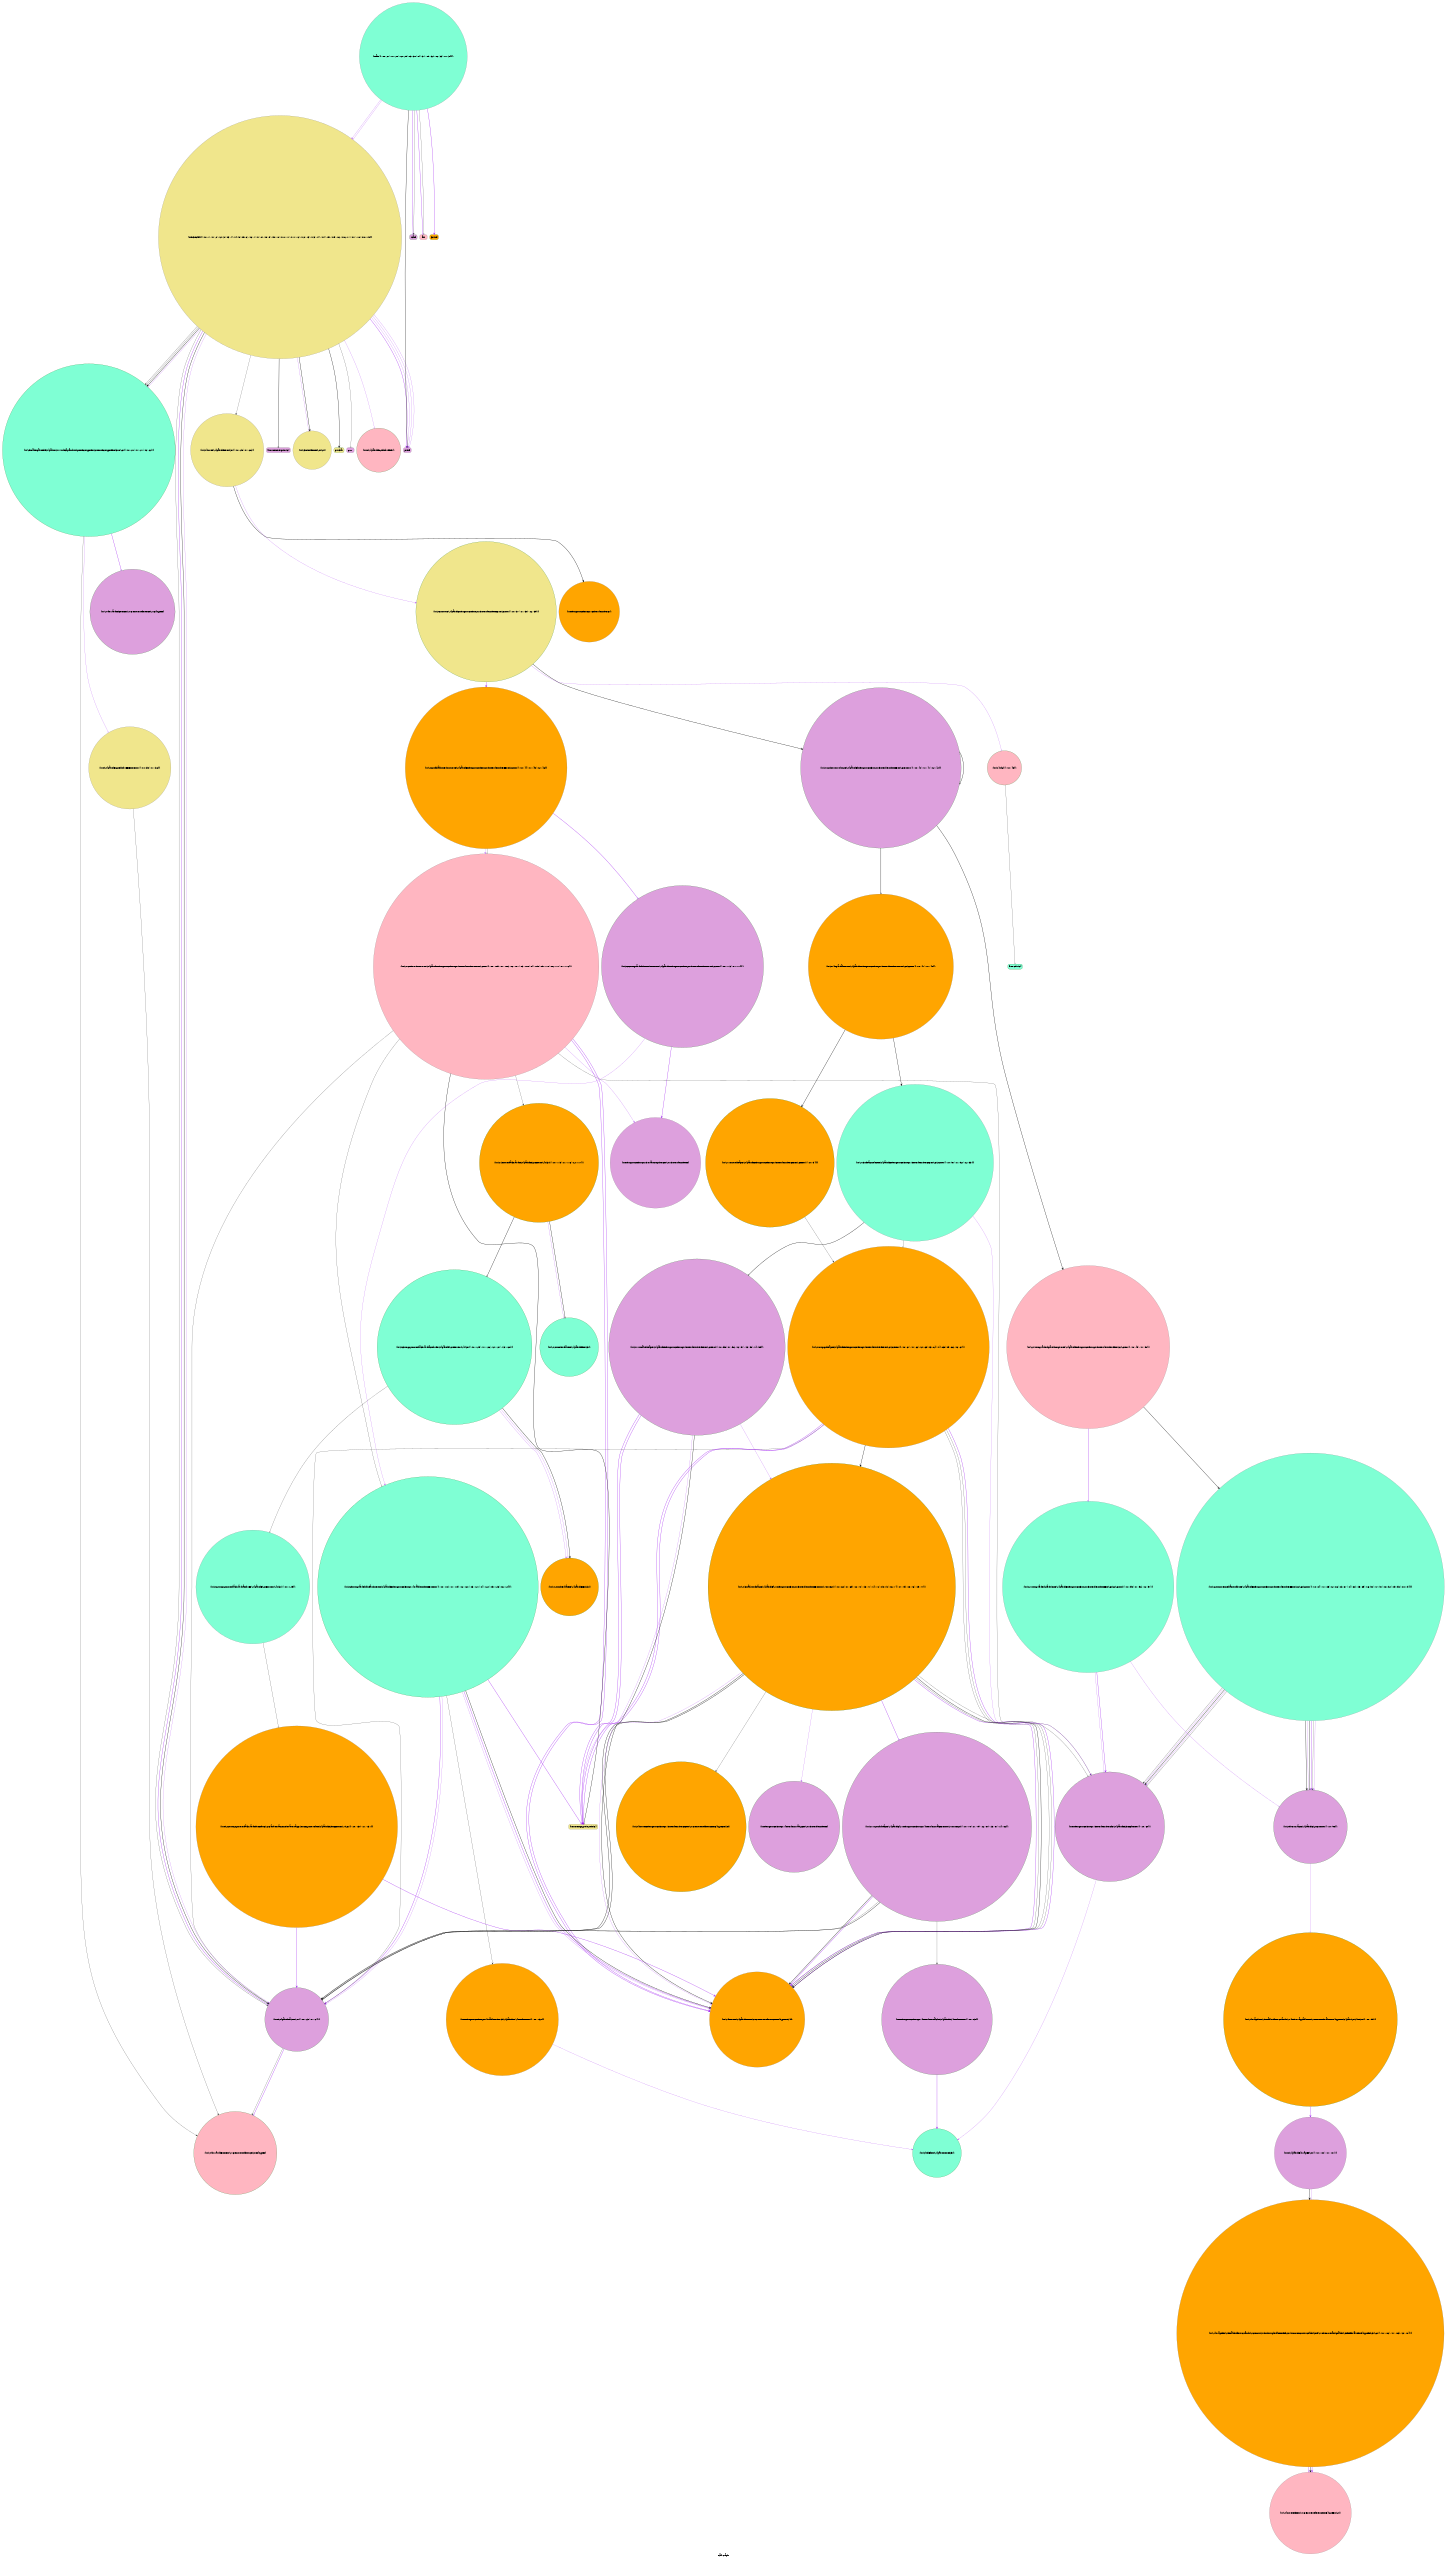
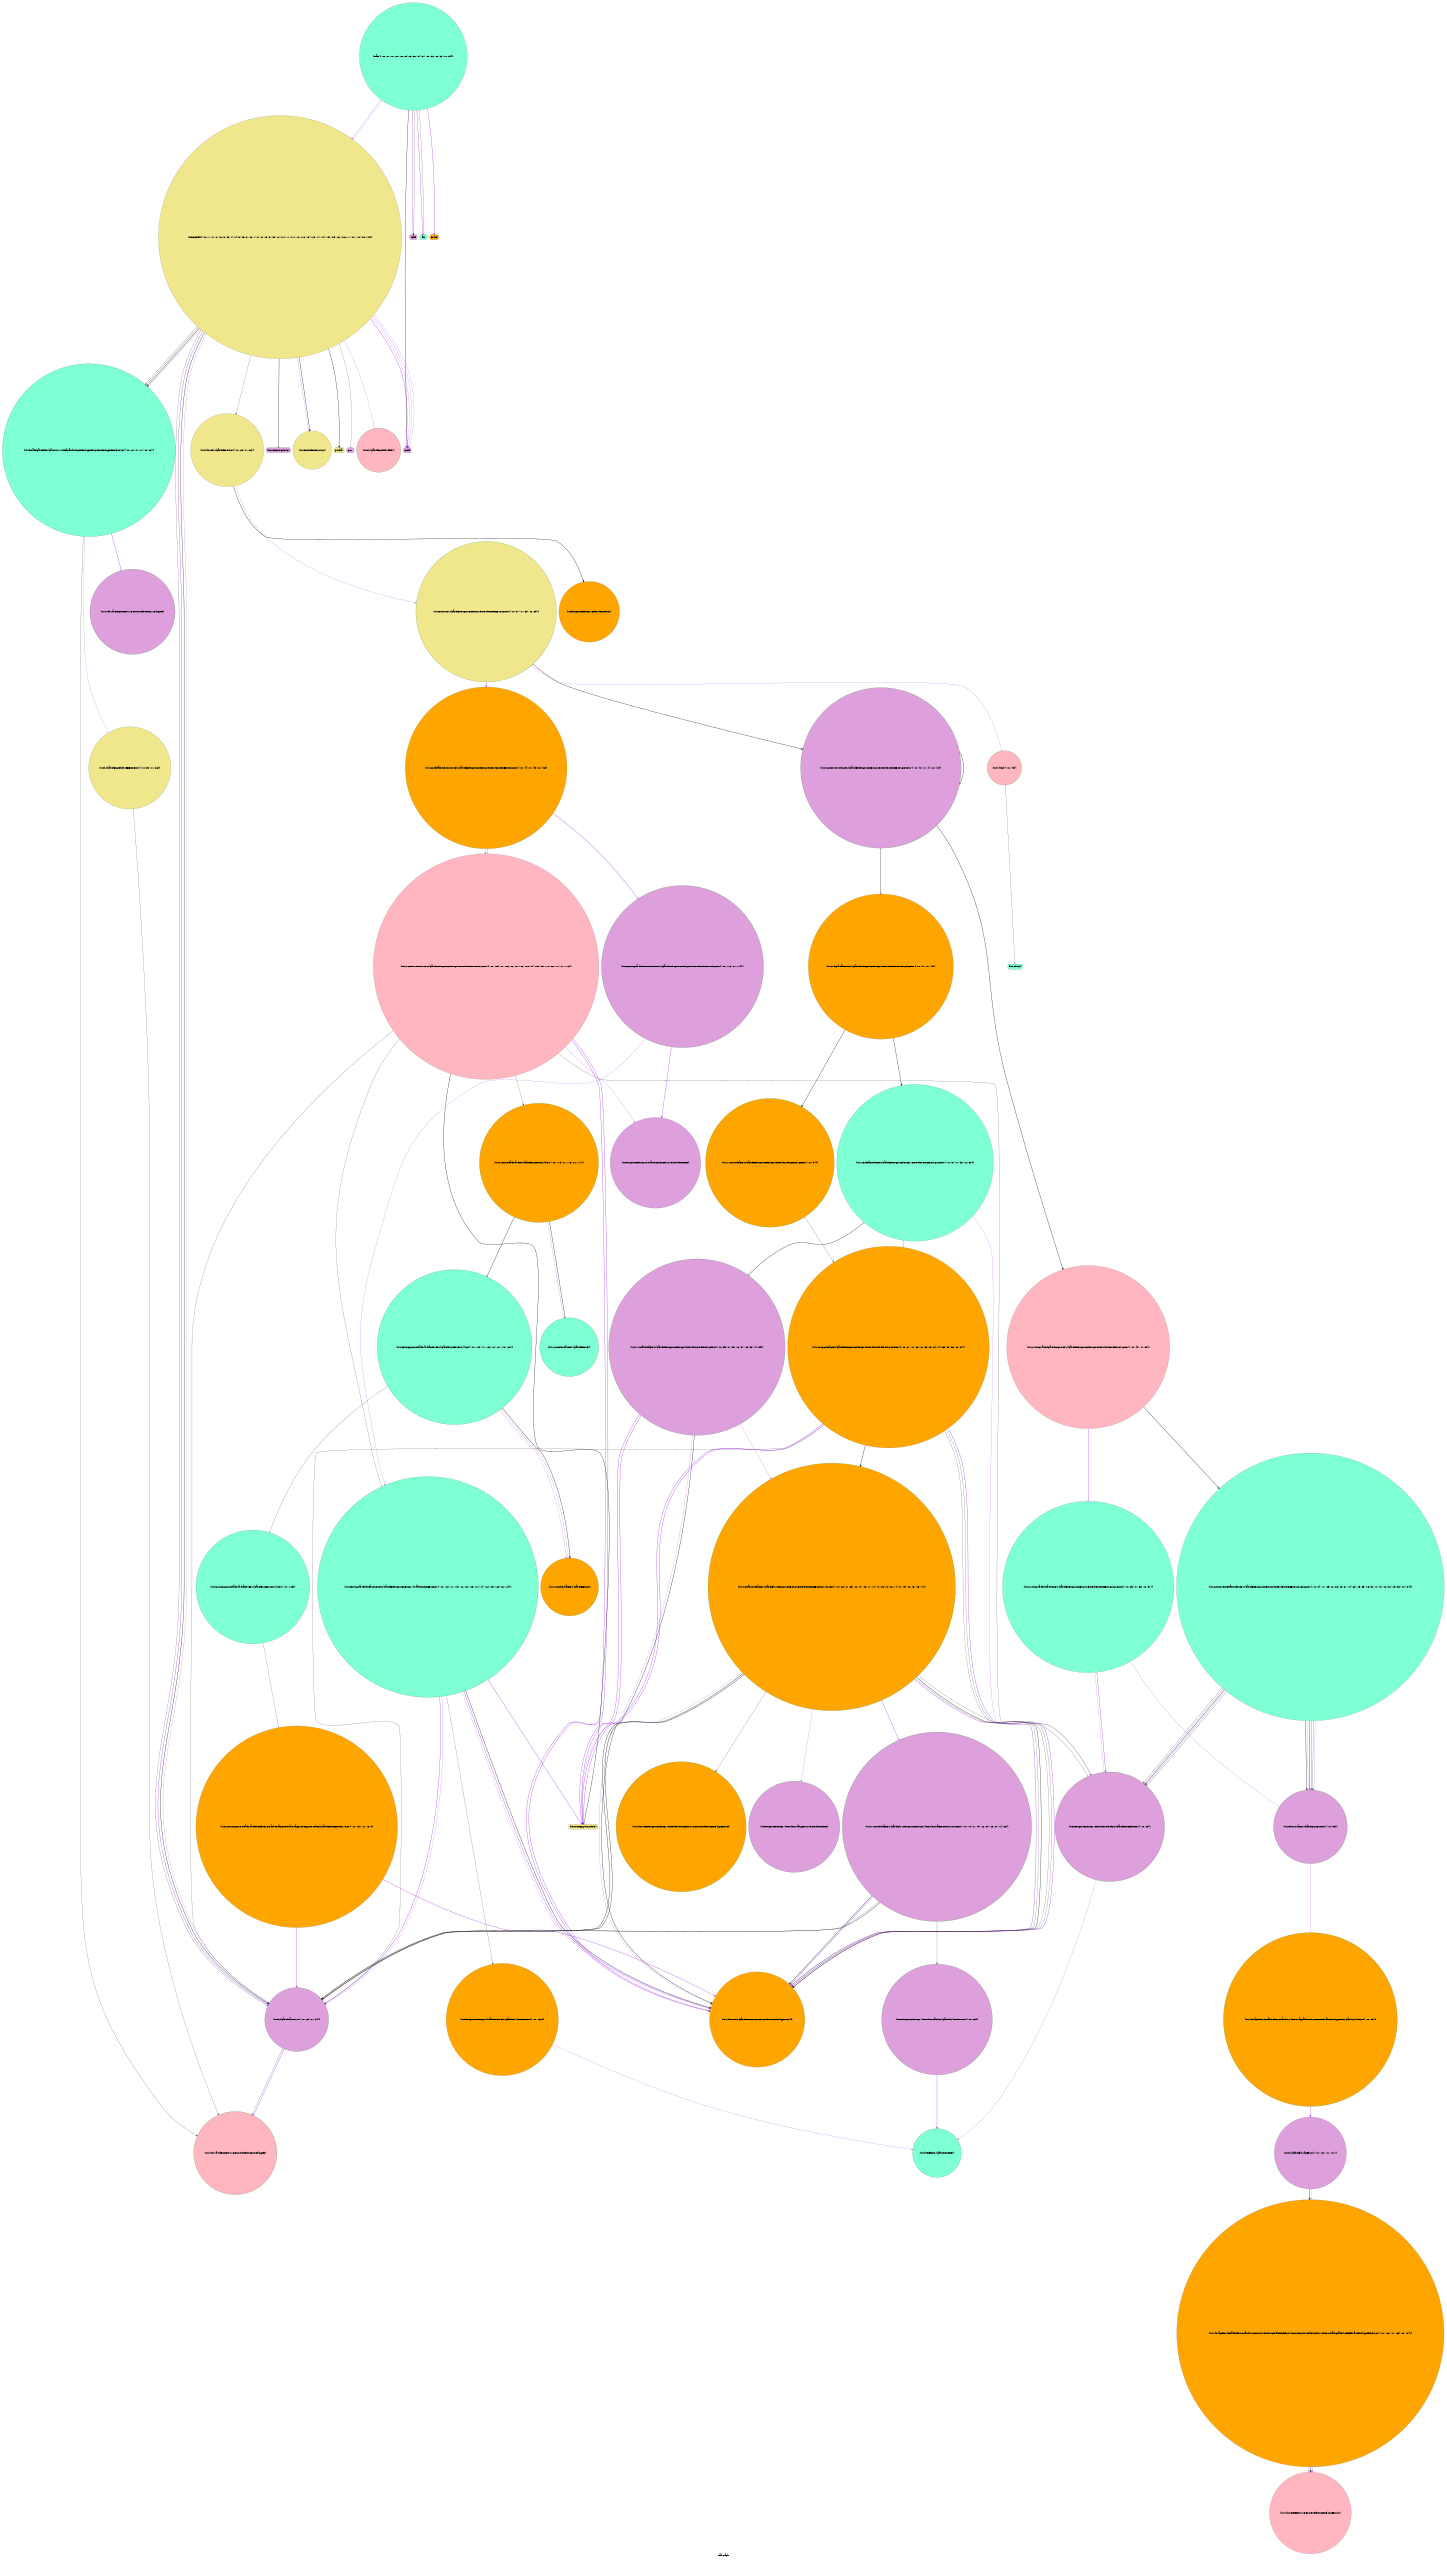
(423, 237) -> (423, 237)
